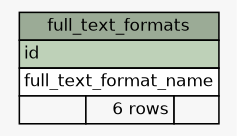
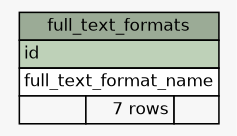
(141, 109) -> (141, 109)
